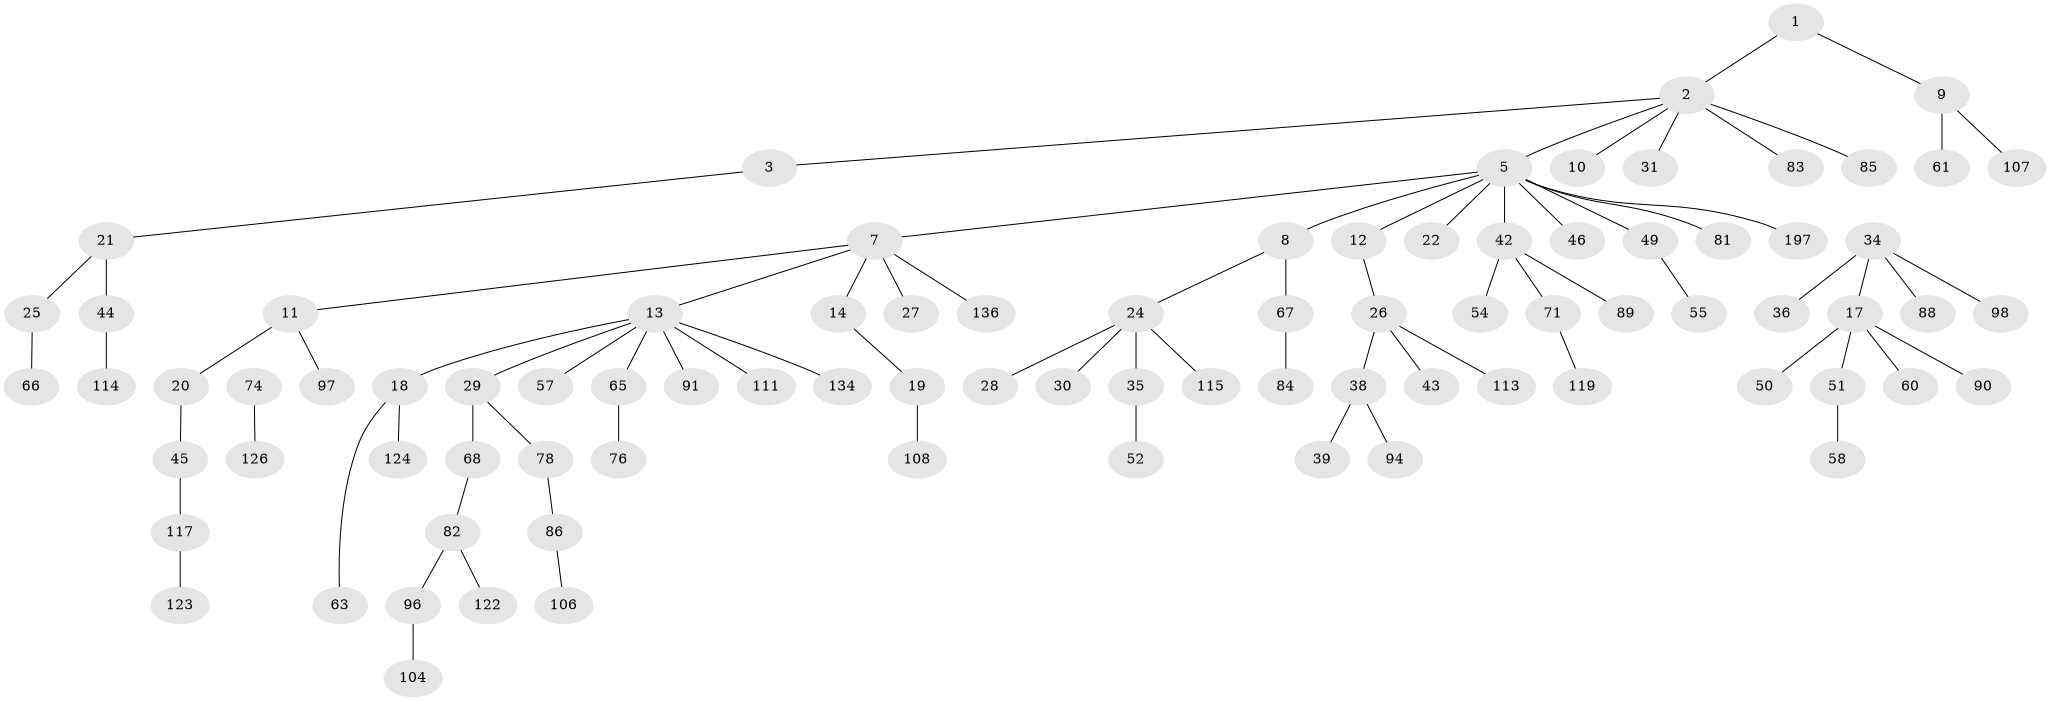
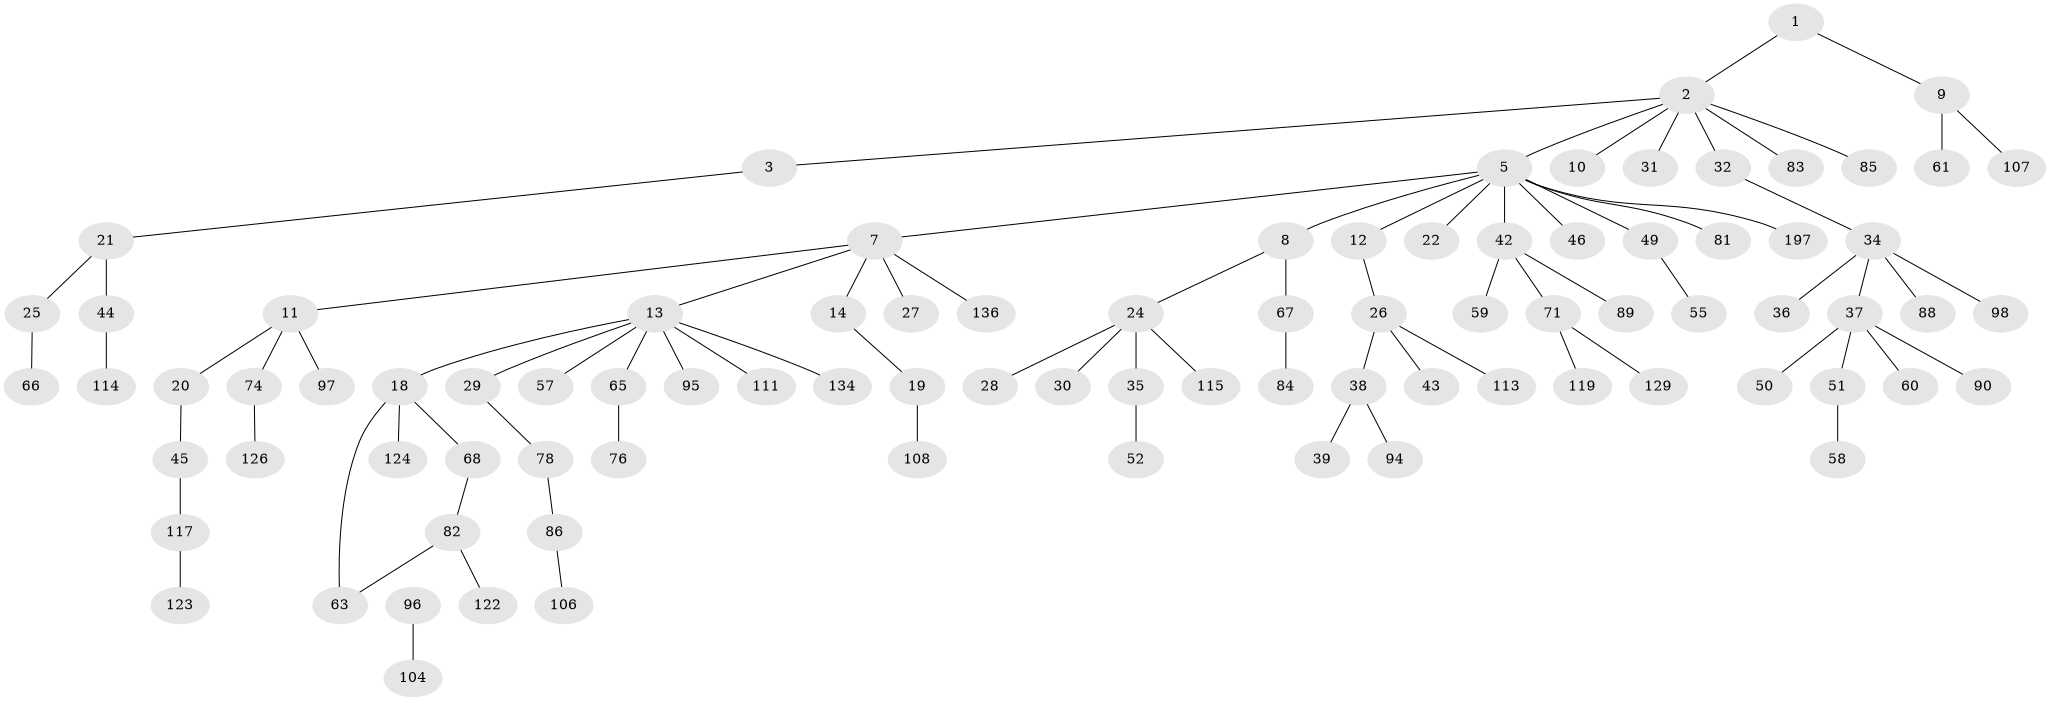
none -> (1723, 168)
(1480, 314) -> (1480, 314)
(1855, 314) -> (1855, 314)
none -> (272, 350)
(692, 387) -> (692, 387)
none -> (1658, 387)
(473, 423) -> (436, 423)
(433, 569) -> (396, 569)
